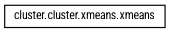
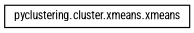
(85, 16) -> (97, 16)
